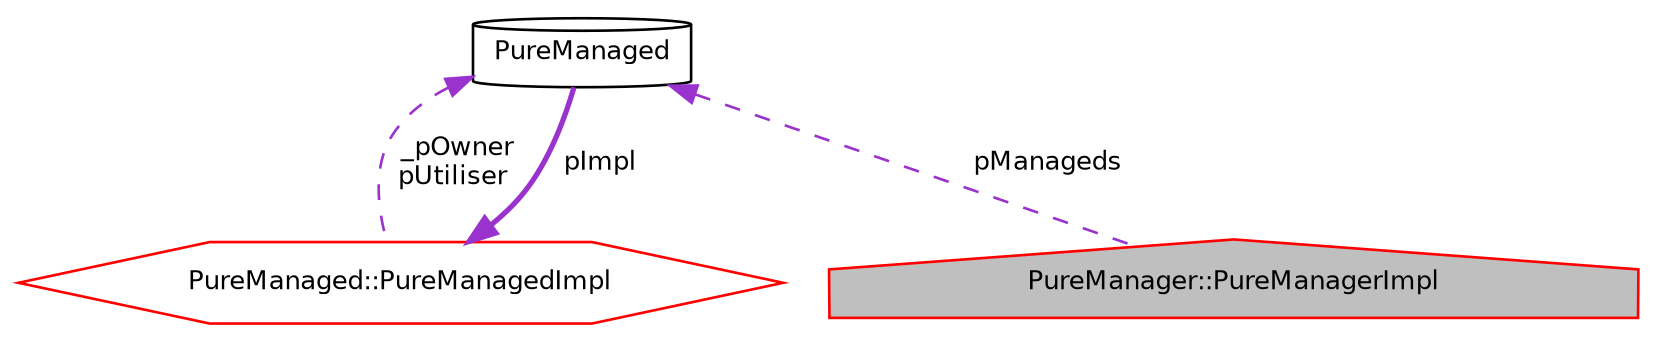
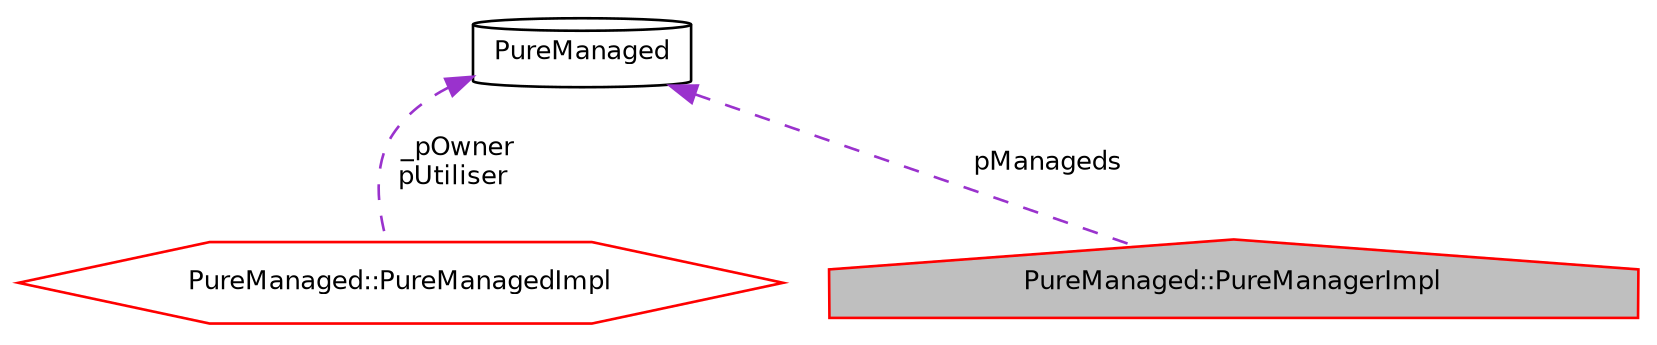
(543, 163) -> none
(1234, 283) -> (1234, 283)
